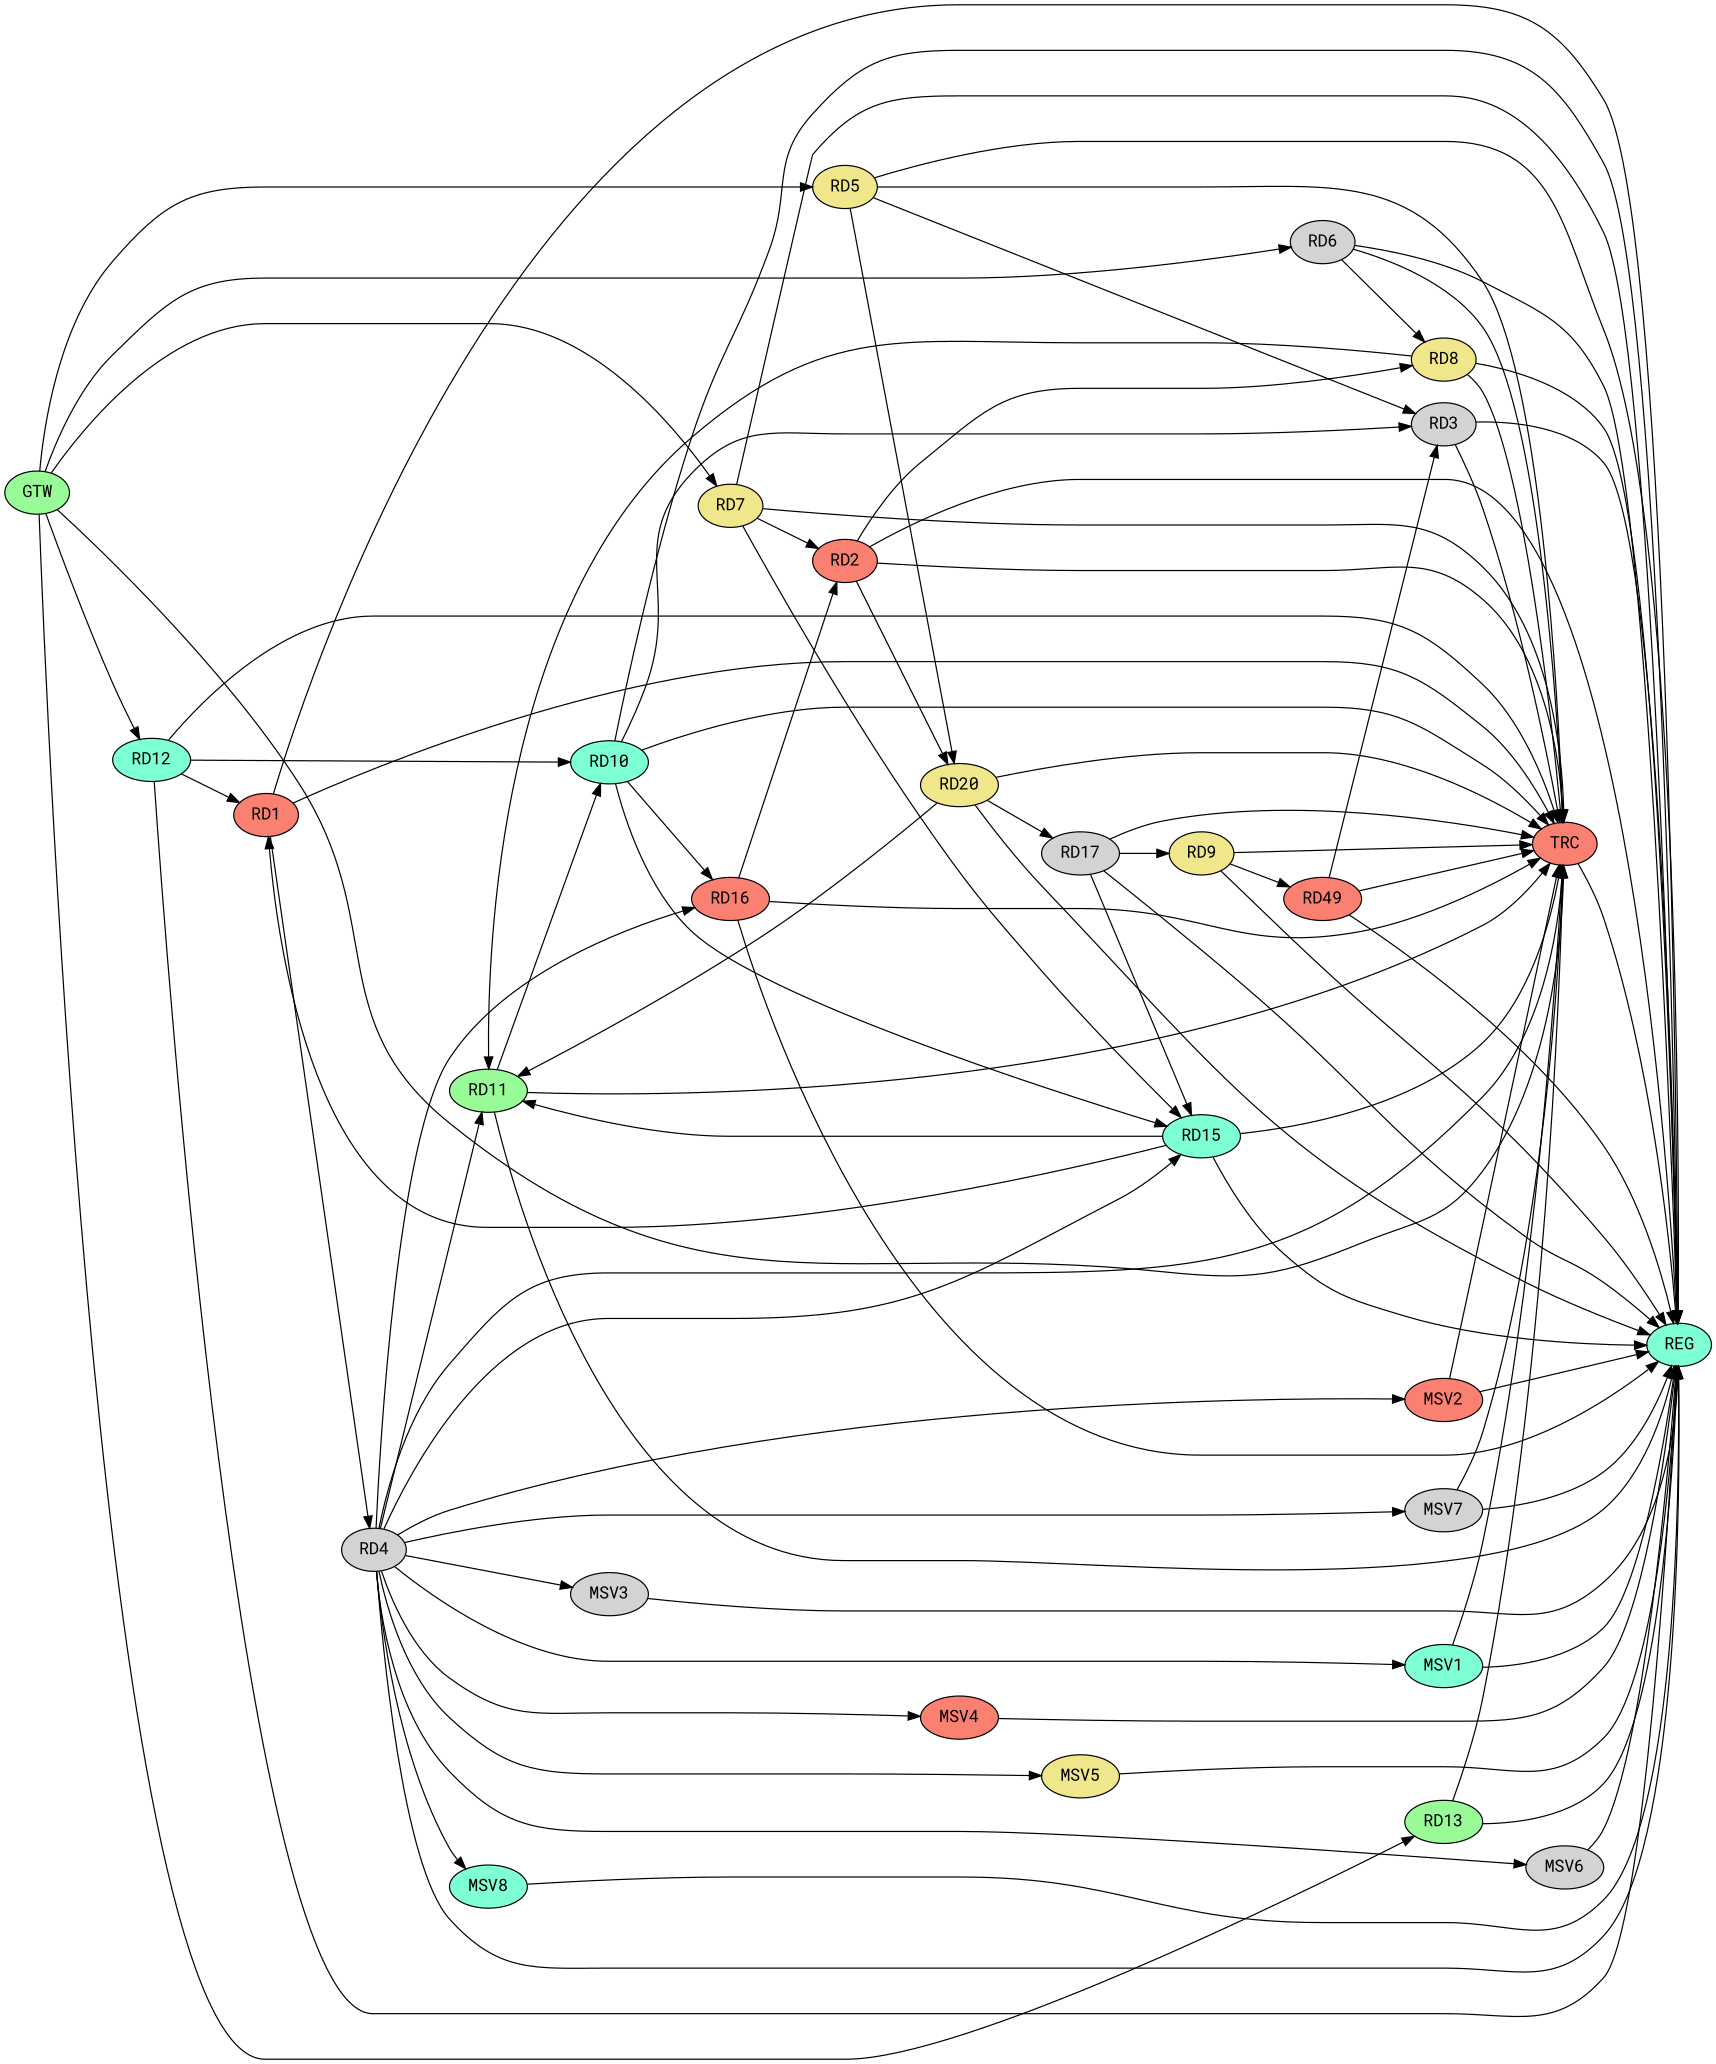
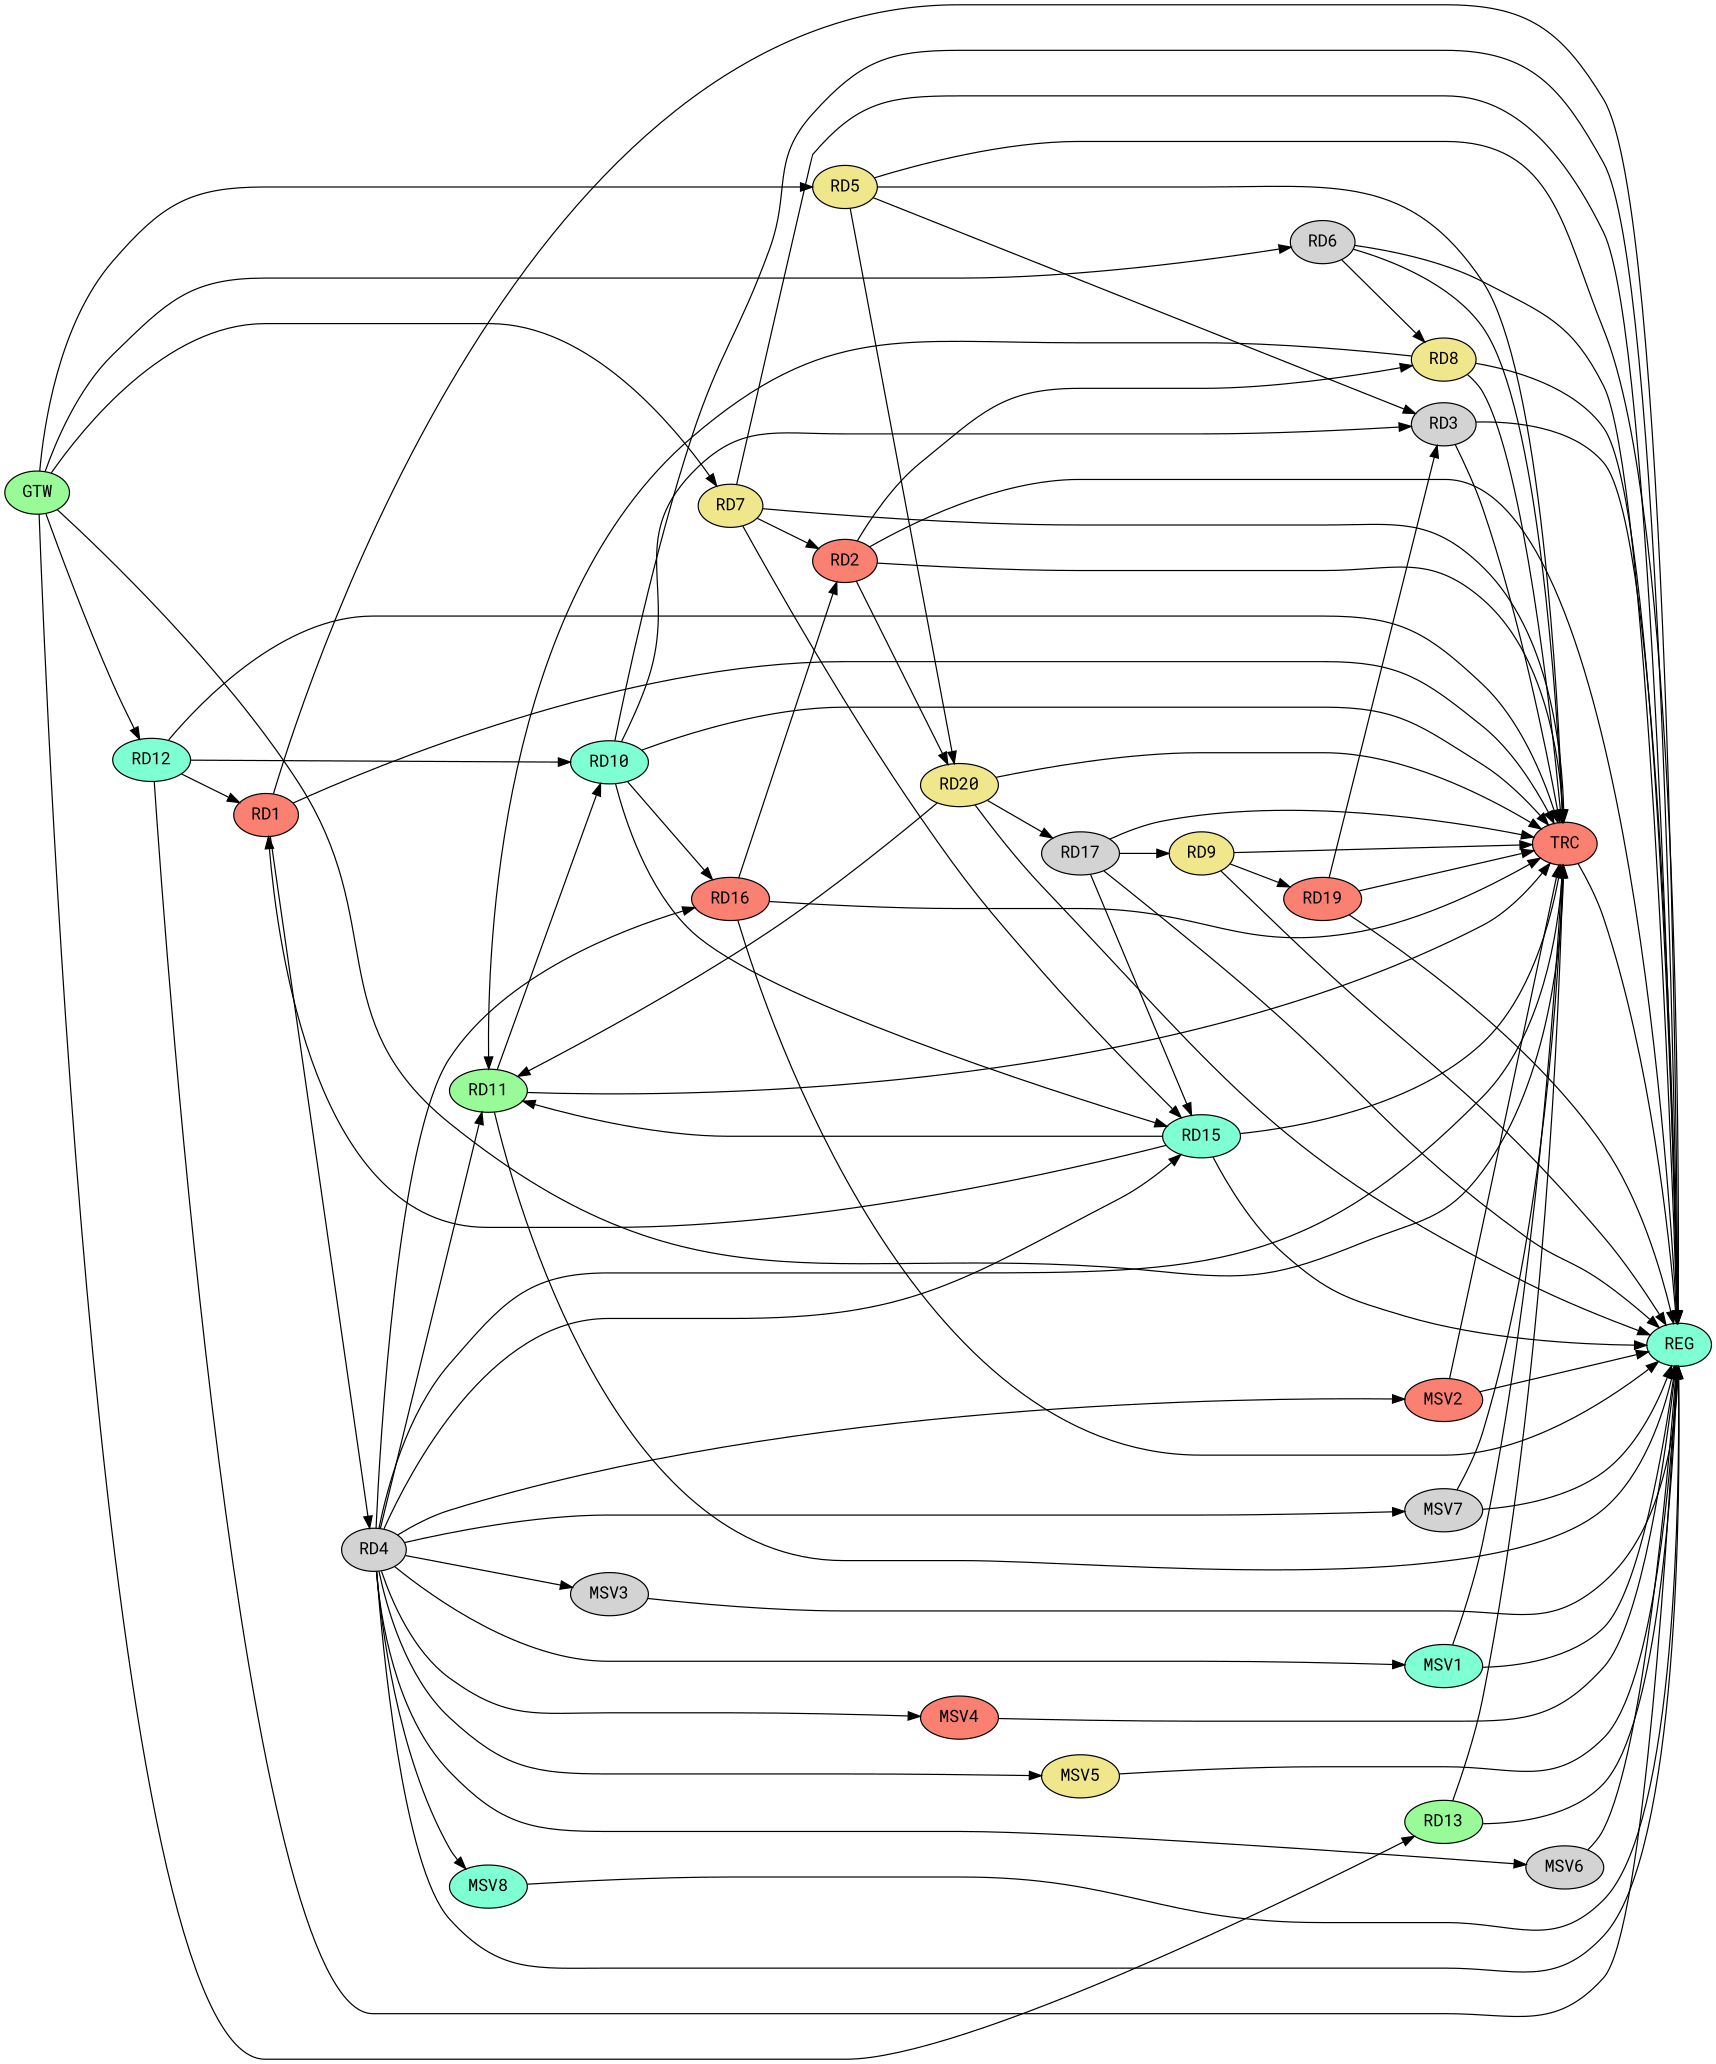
(1323, 899) -> (1323, 899)
